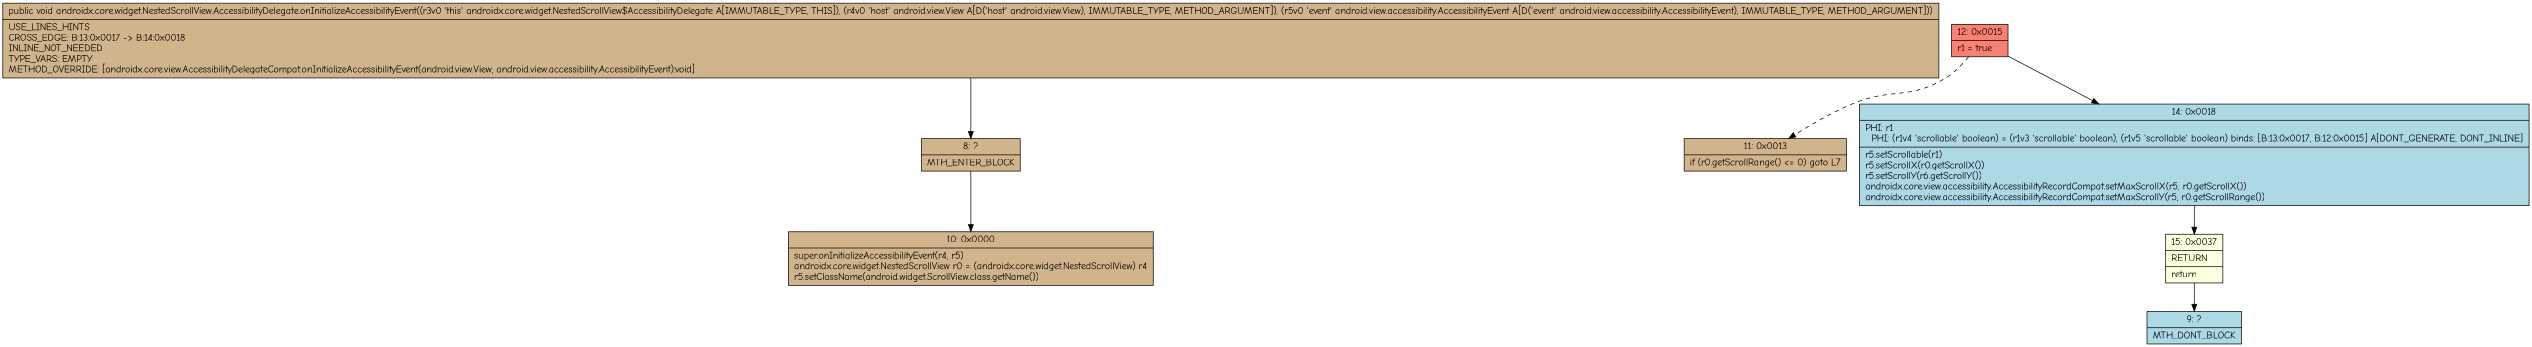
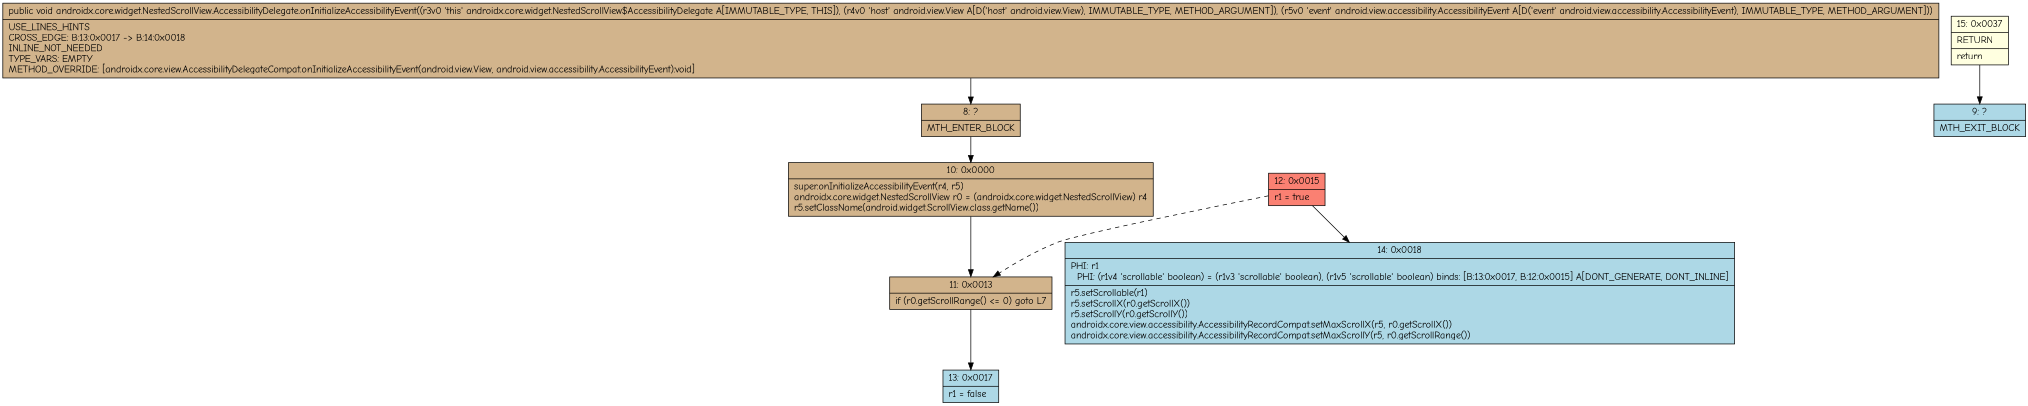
(1924, 176) -> (1129, 314)
(2194, 216) -> none
none -> (971, 243)
(2194, 335) -> (1980, 128)
none -> (971, 386)
